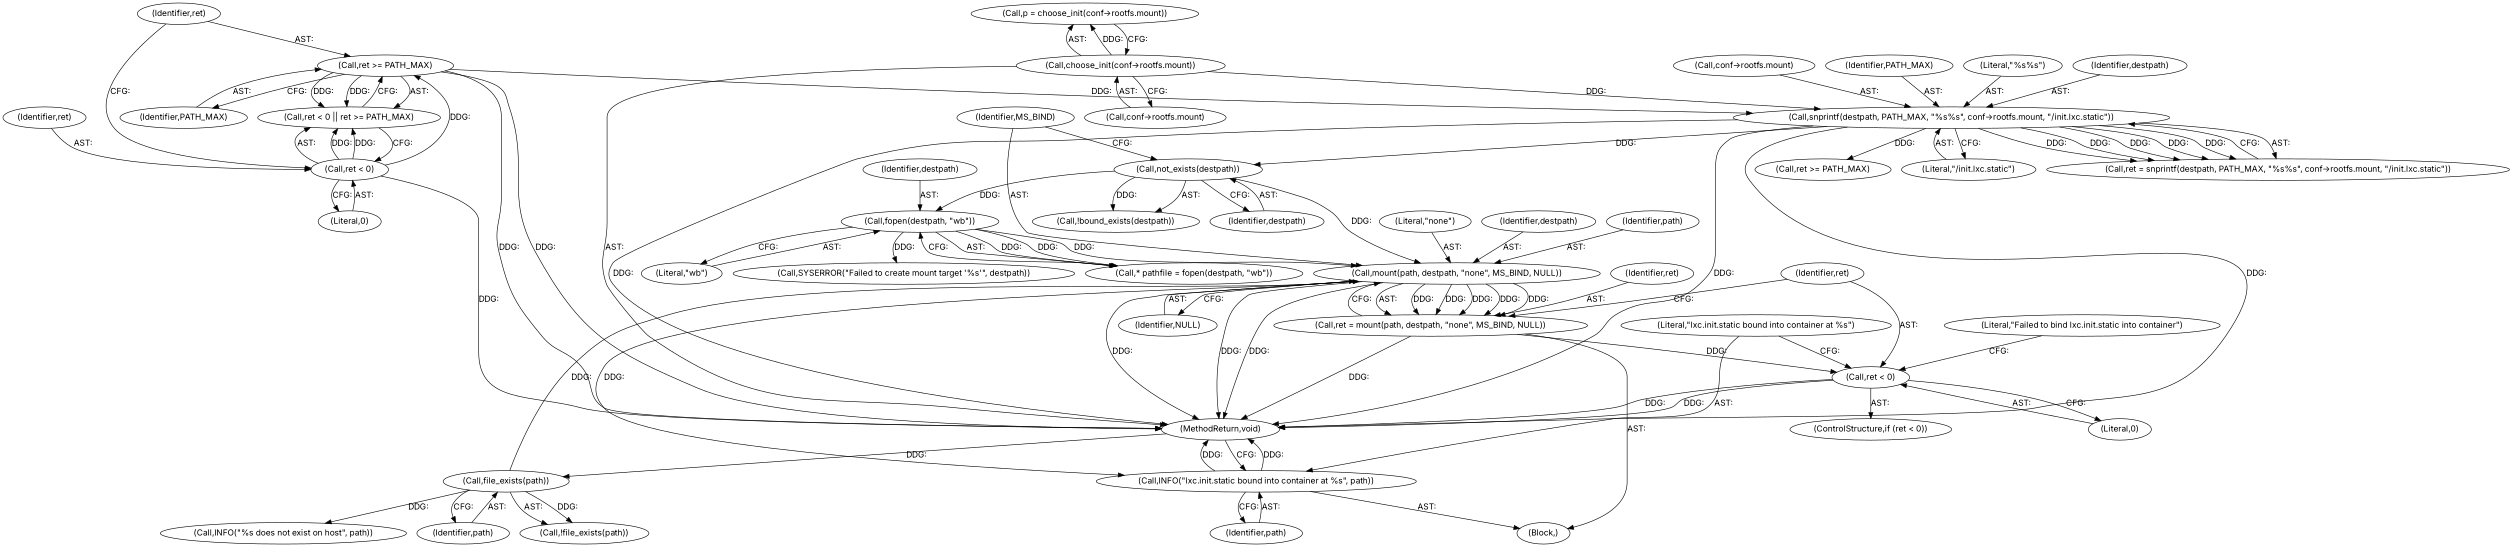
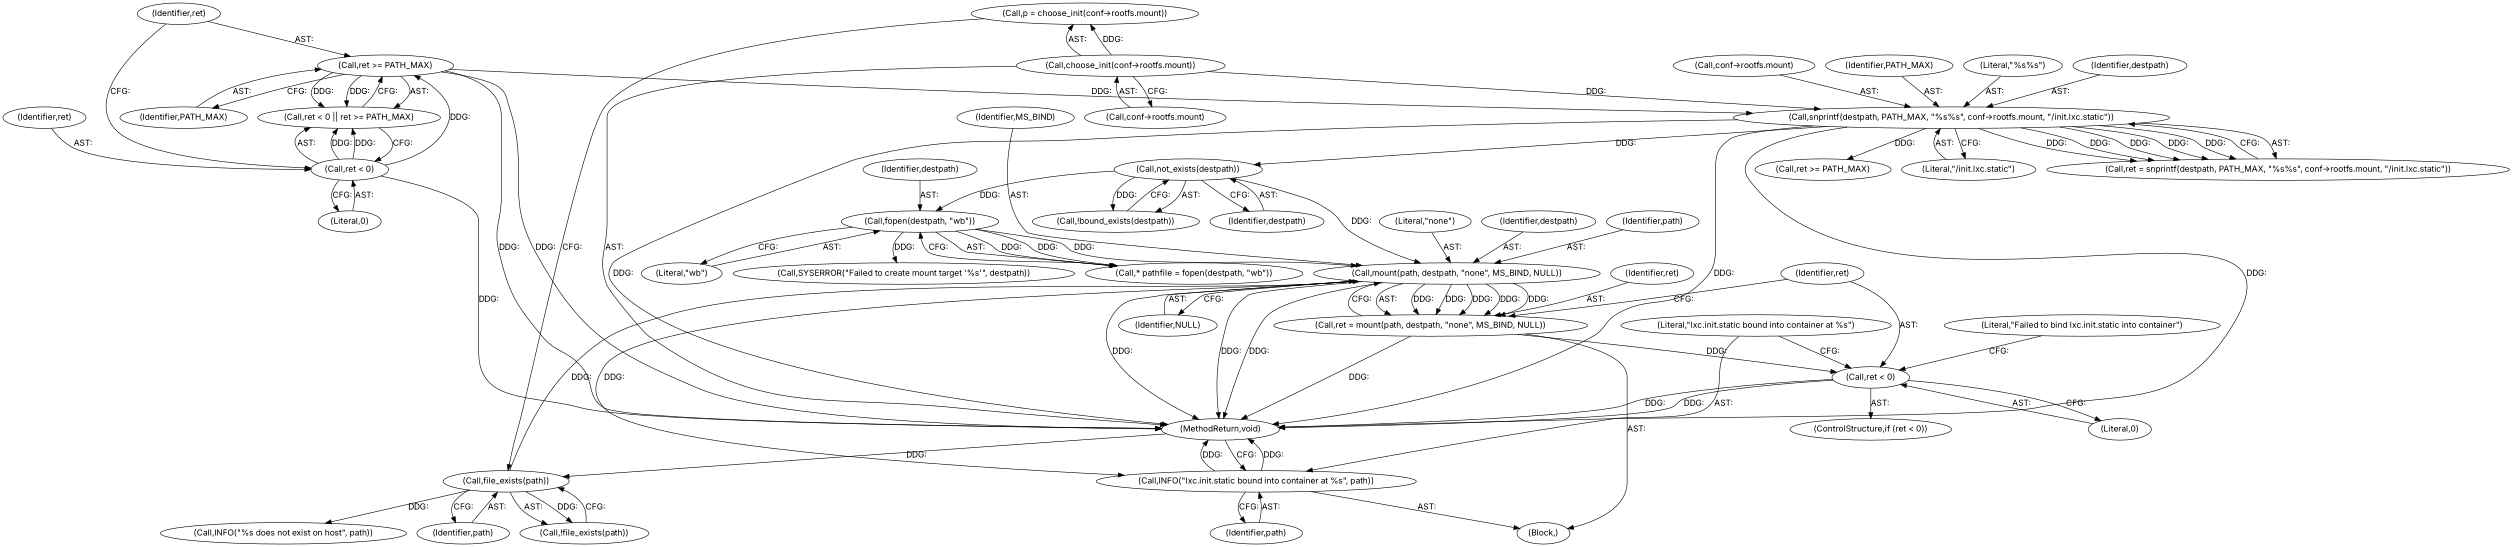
(1125, 34) -> (614, 99)
(1098, 143) -> (1144, 196)
none -> (581, 502)
